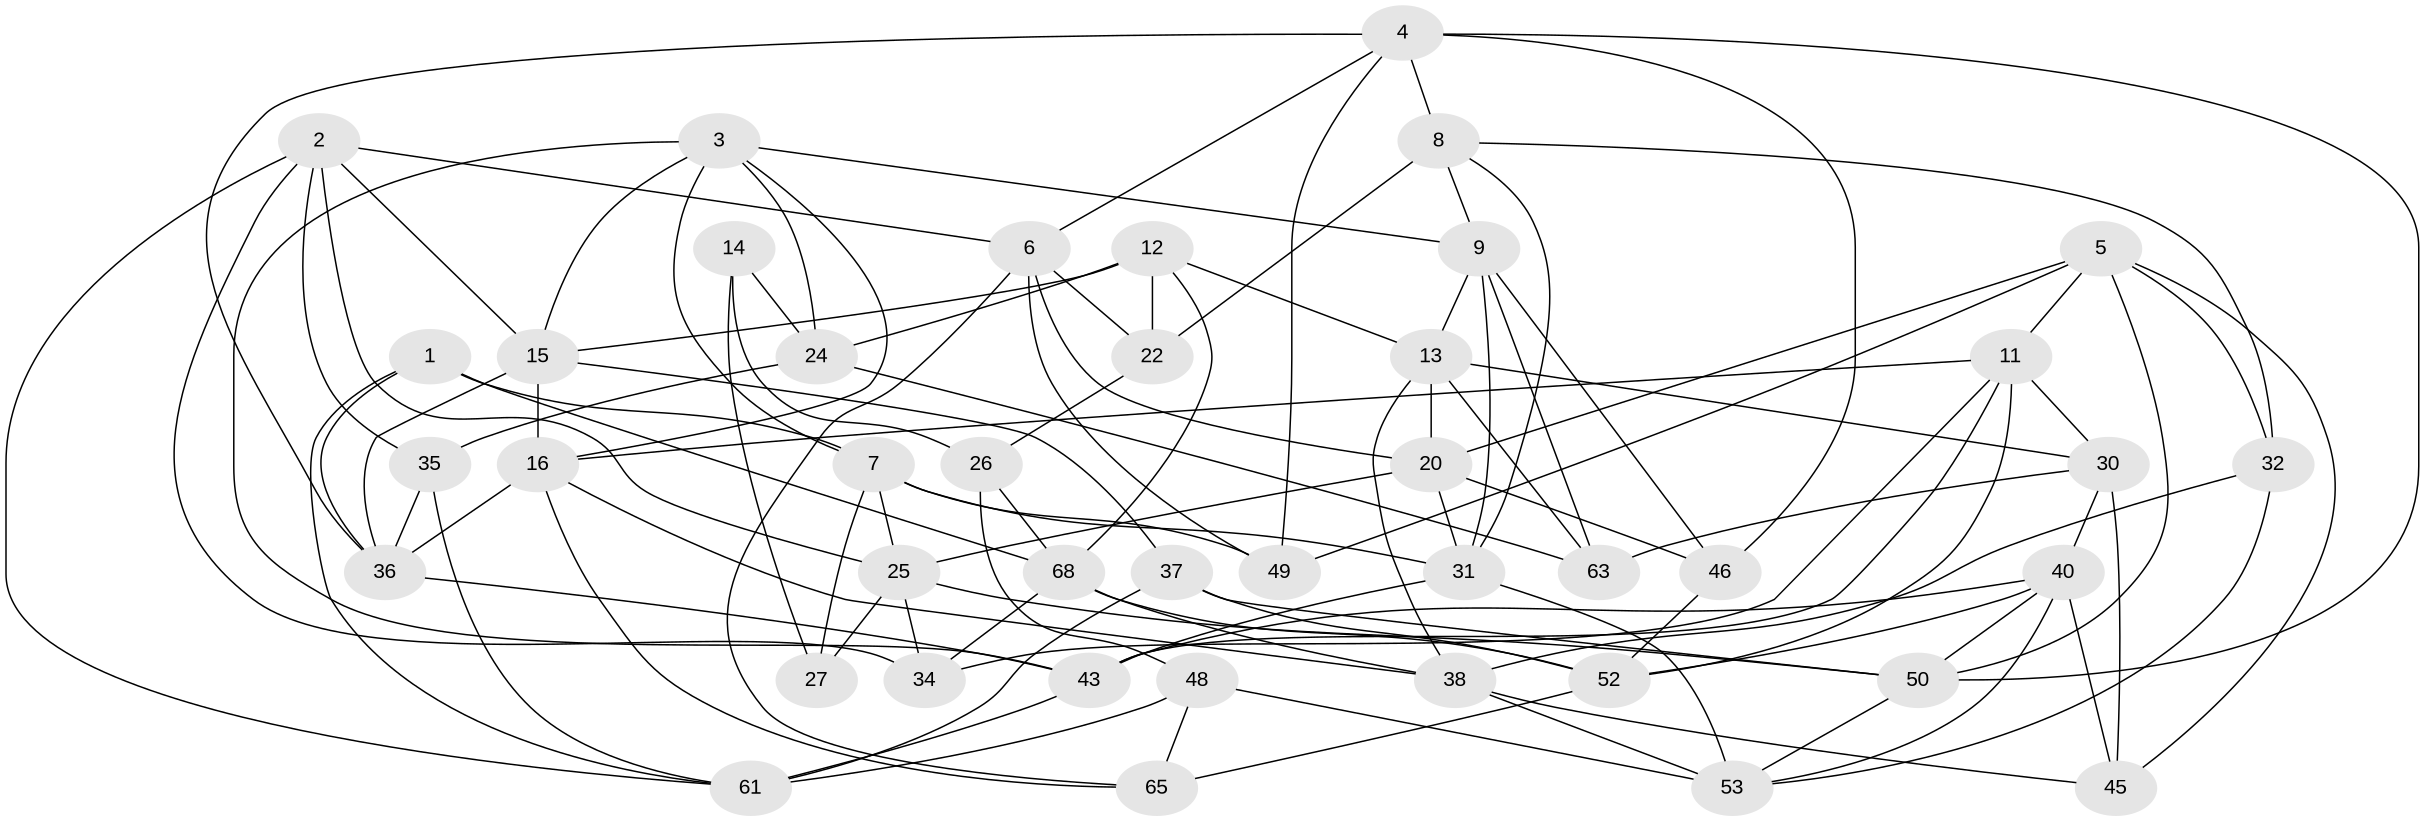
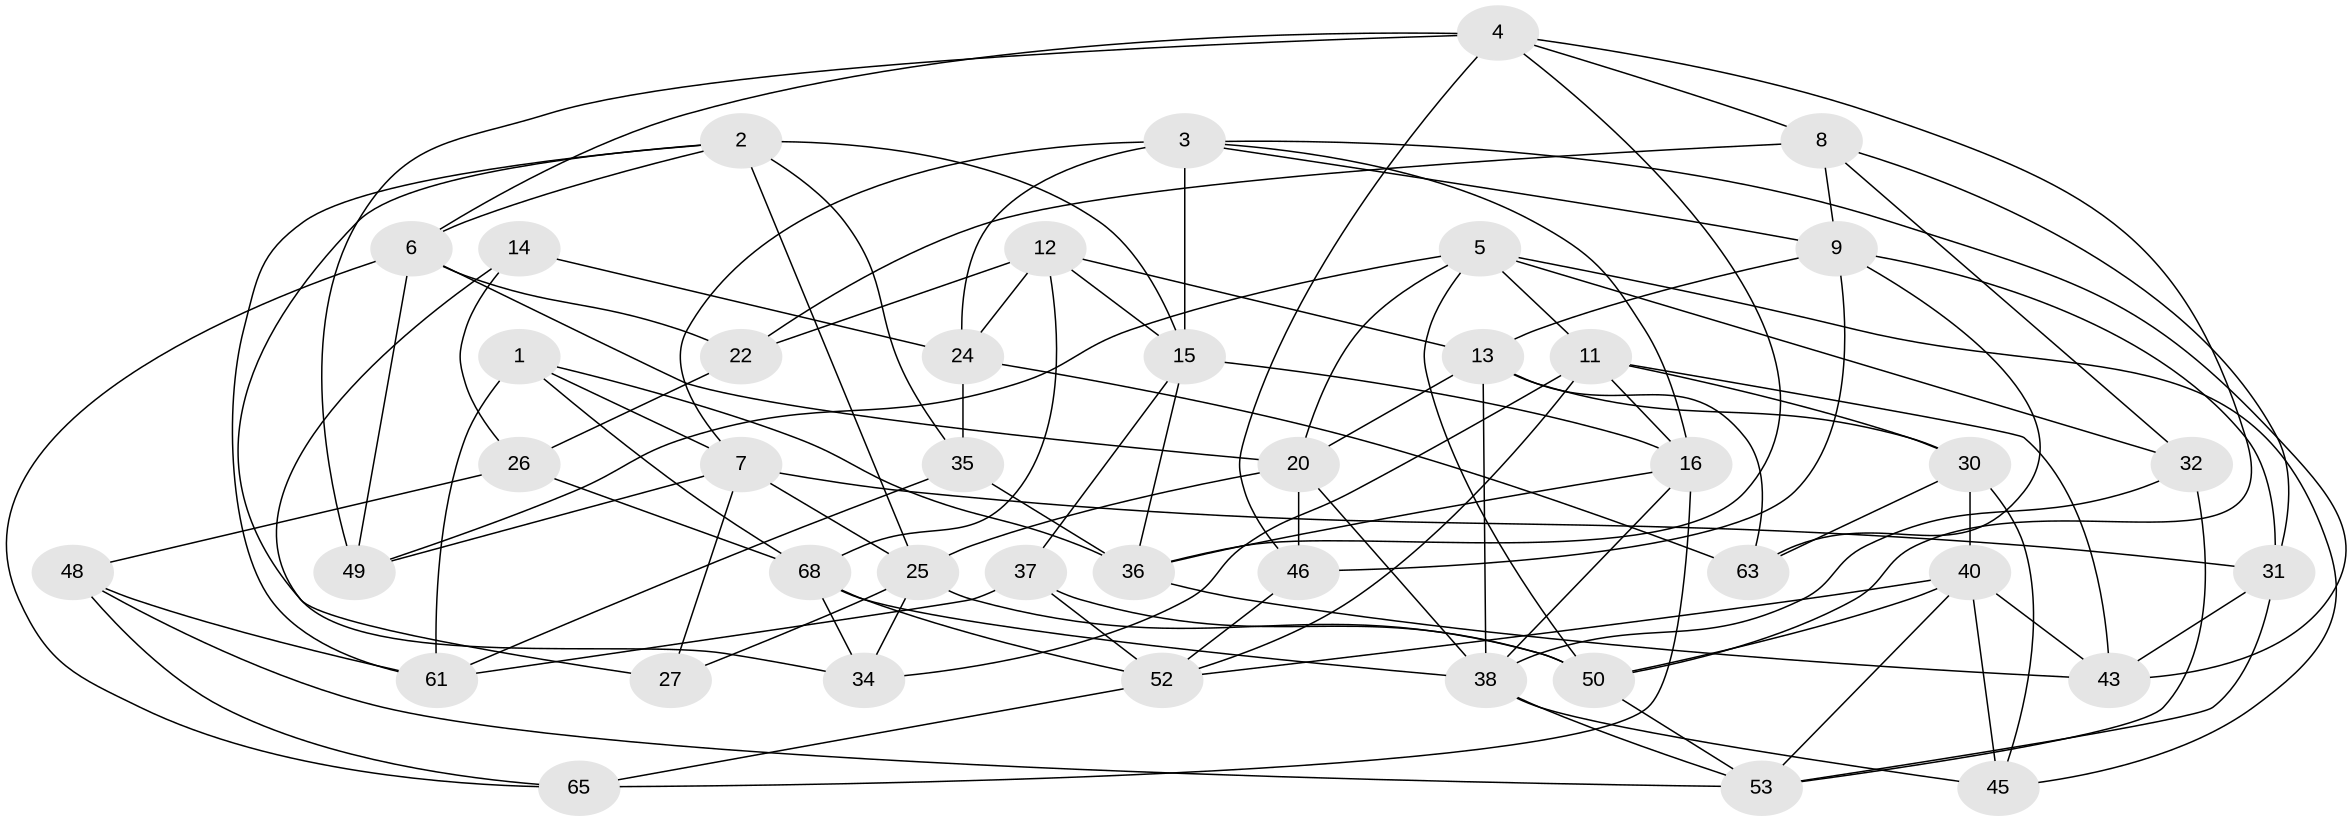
(1448, 519) -> (1400, 581)
(957, 730) -> none
